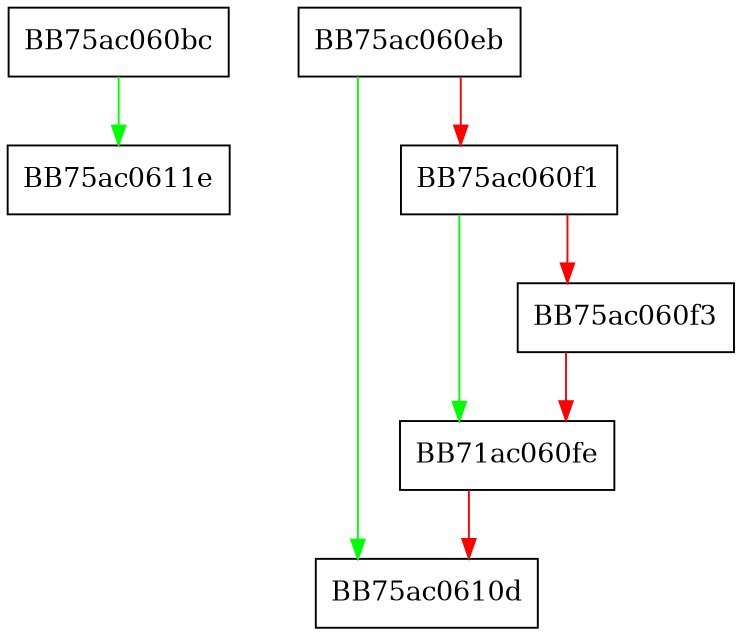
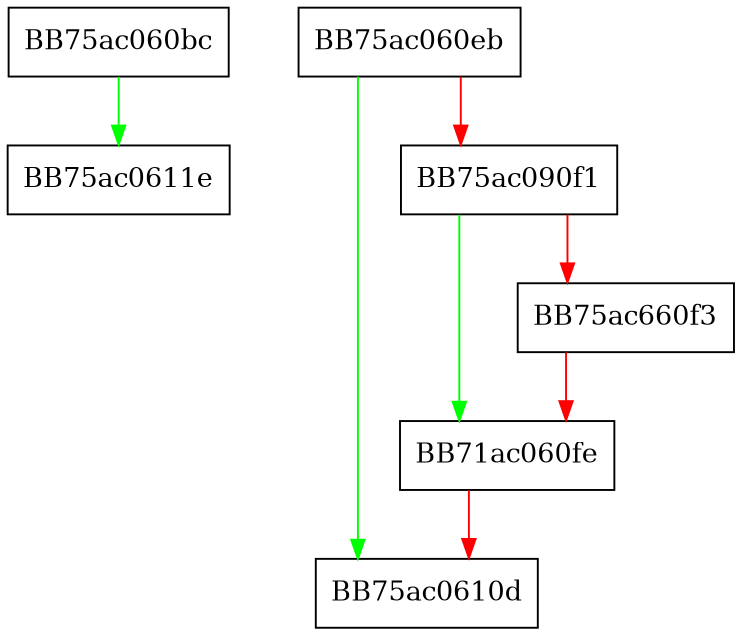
(509, 180) -> (509, 180)
(626, 318) -> (626, 318)
